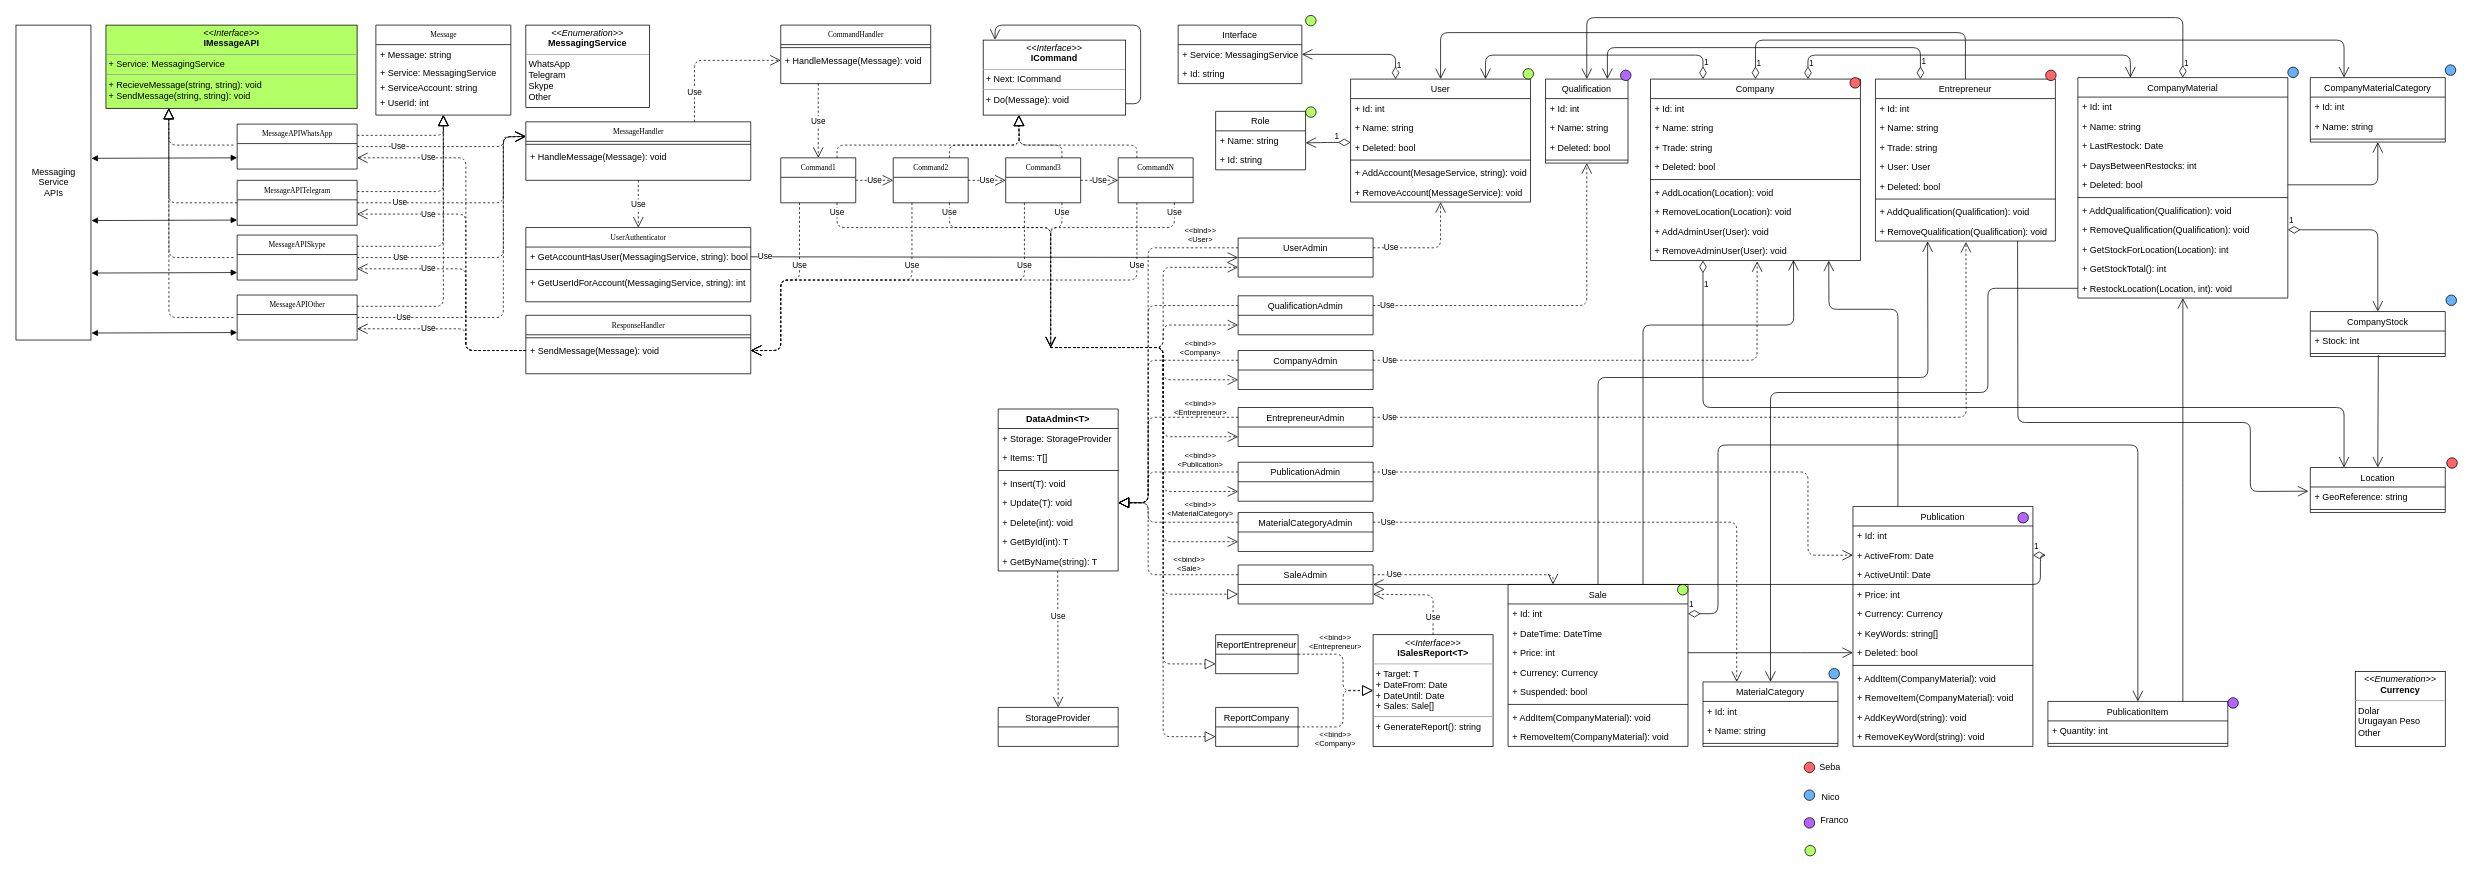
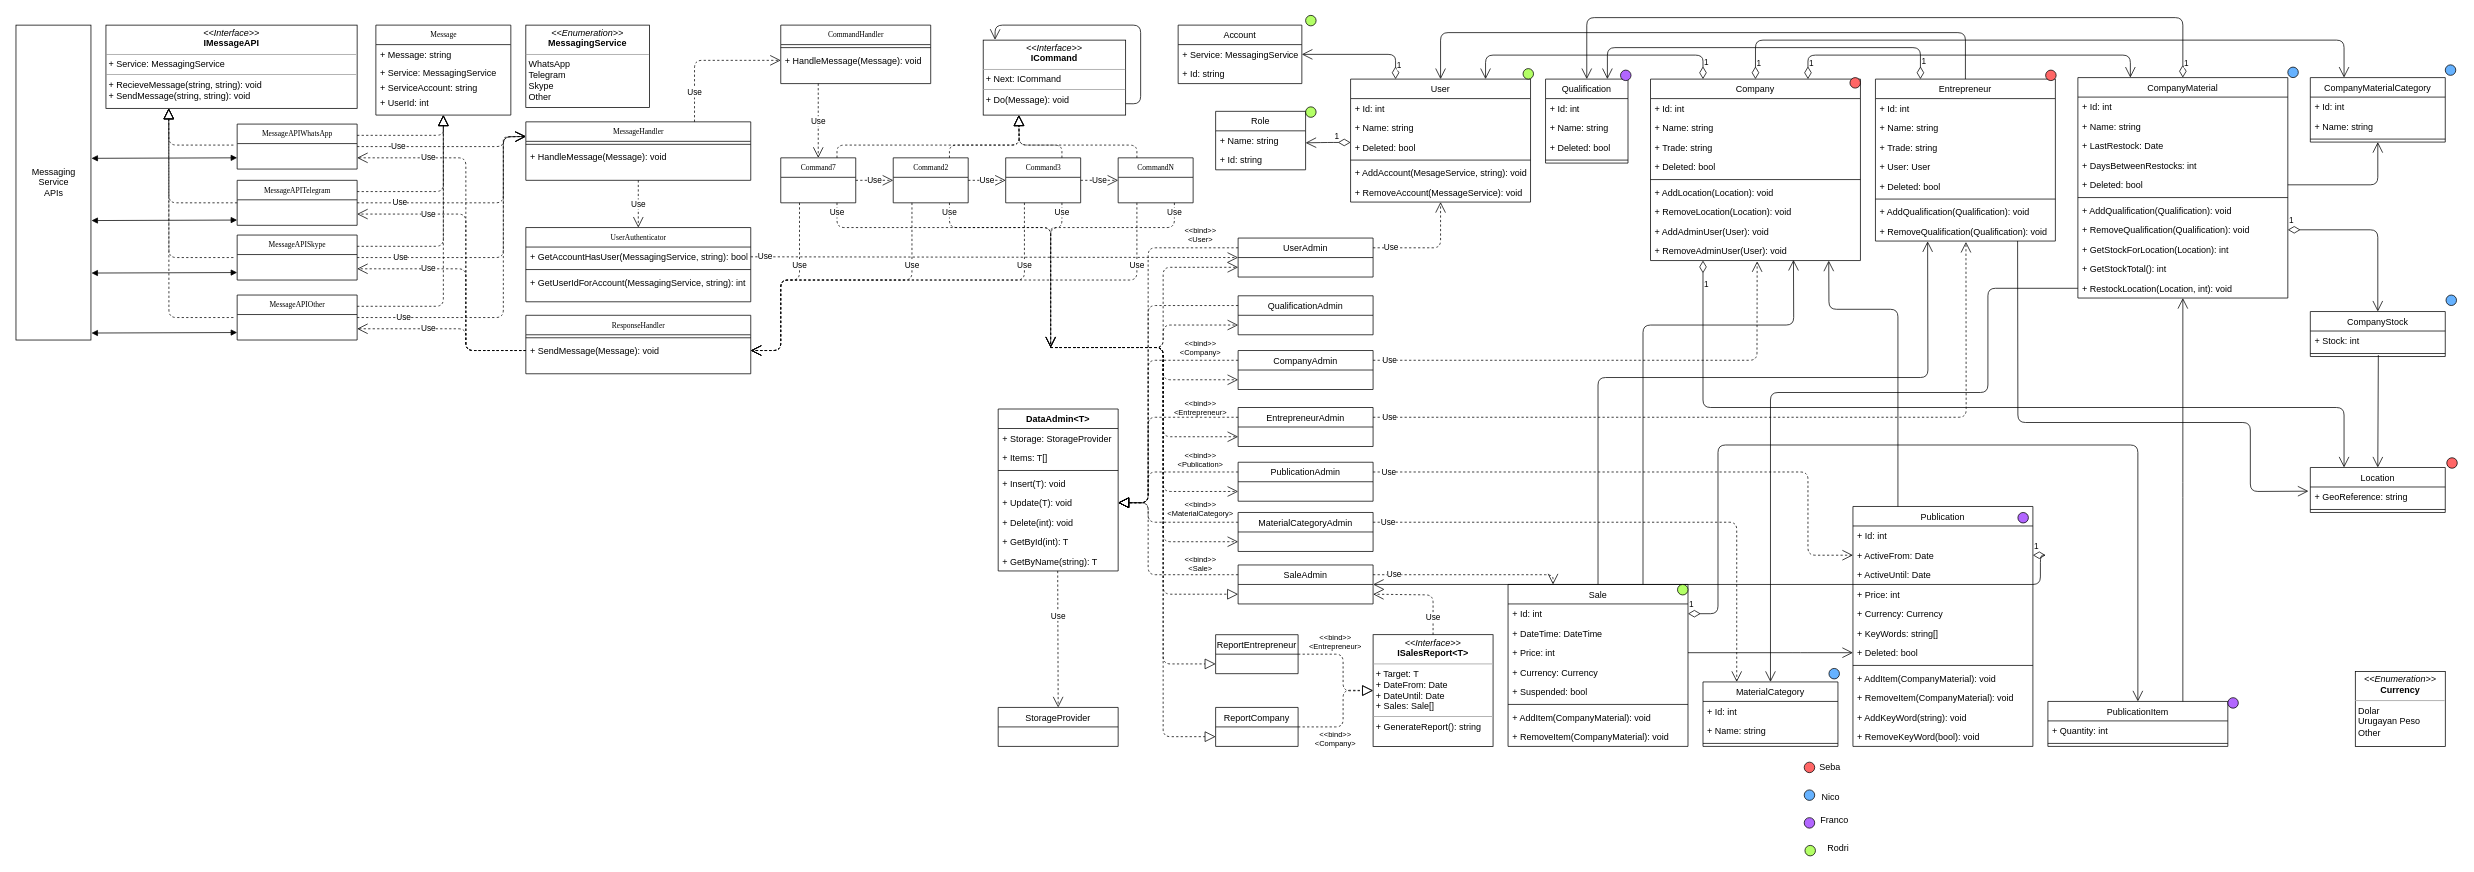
(1239, 35) -> (1239, 35)
(231, 67) -> (231, 67)
(818, 168) -> (818, 168)
(1003, 257) -> (1003, 257)
(1548, 306) -> none
(1189, 564) -> (1200, 564)
(1924, 737) -> (1919, 737)
none -> (1838, 849)
